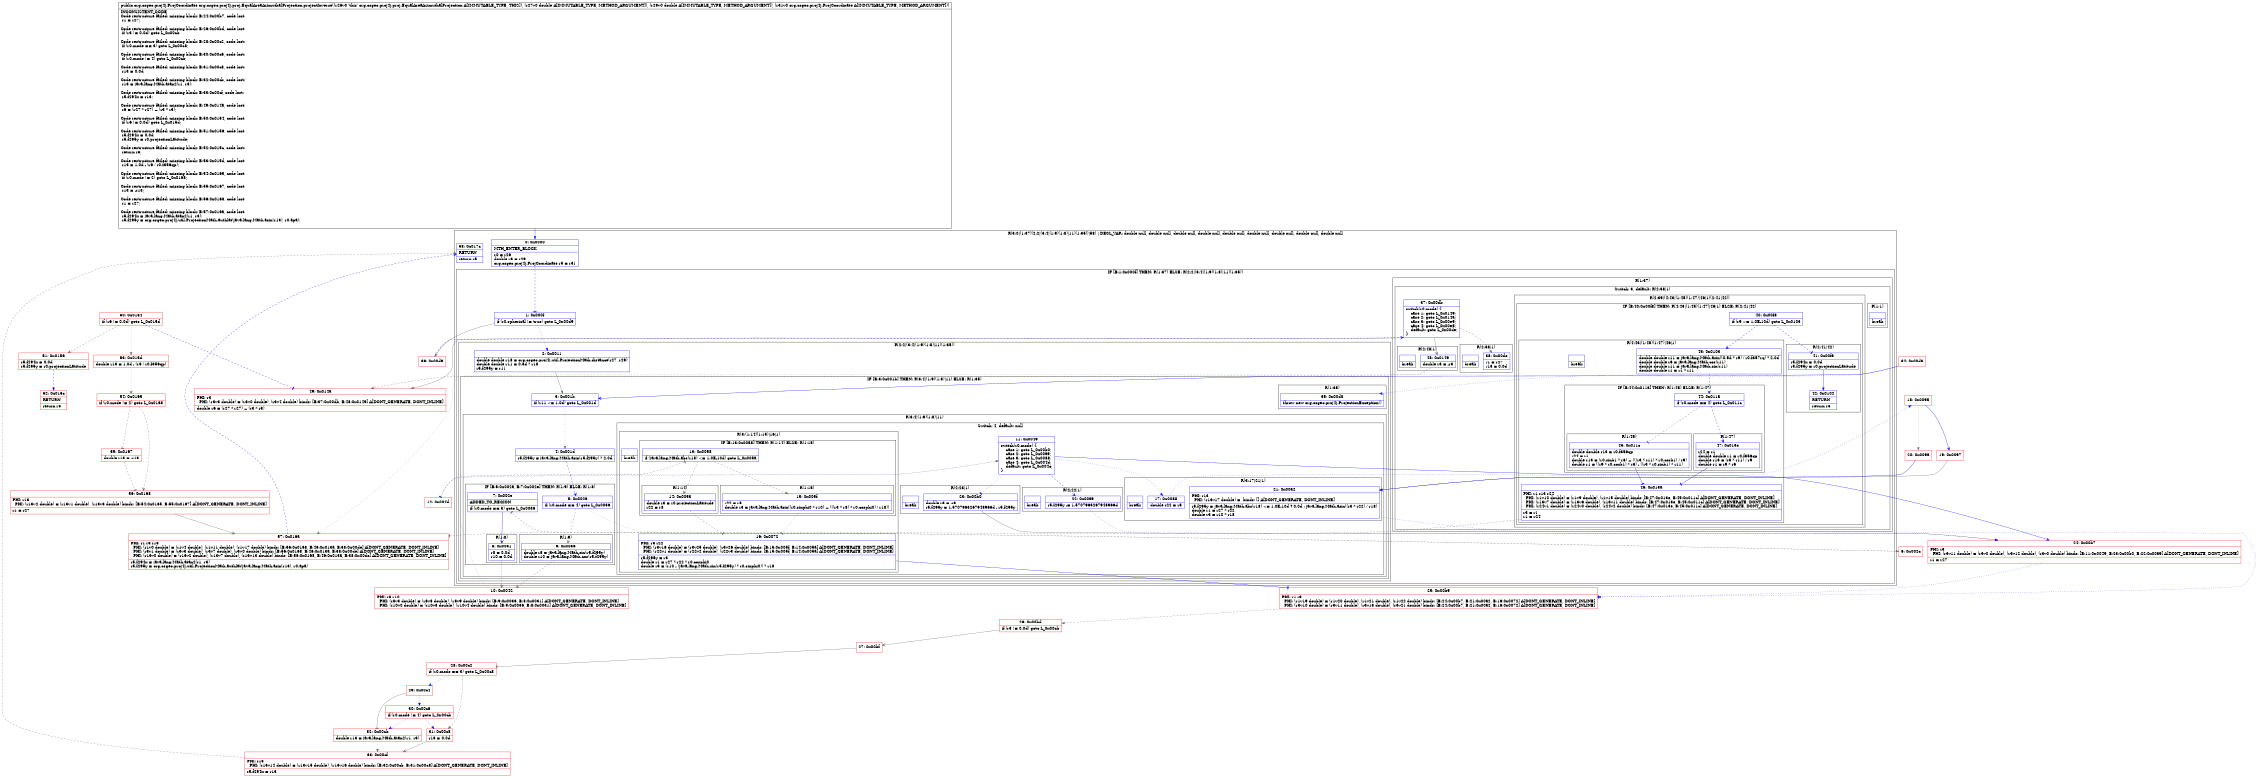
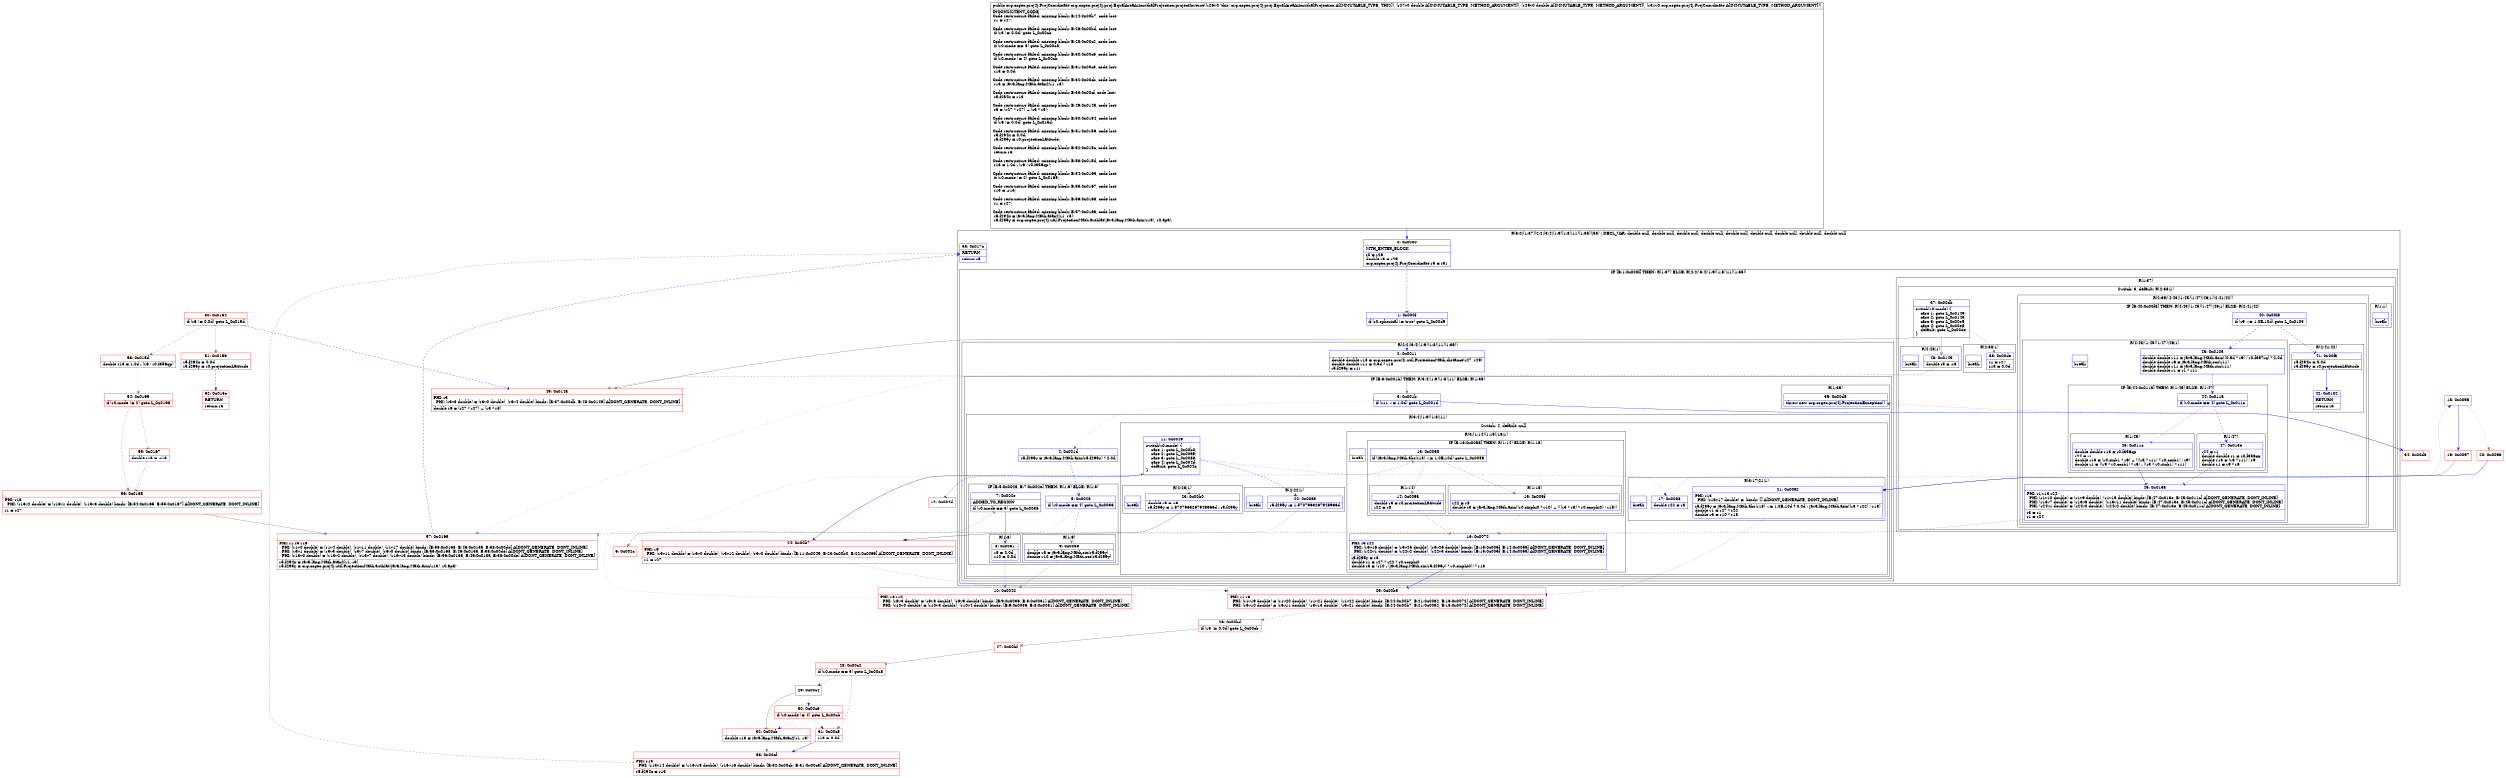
(131, 339) -> (178, 339)
(432, 361) -> none
(1185, 378) -> (1922, 412)
(1689, 479) -> (2199, 475)
(416, 746) -> (805, 746)
